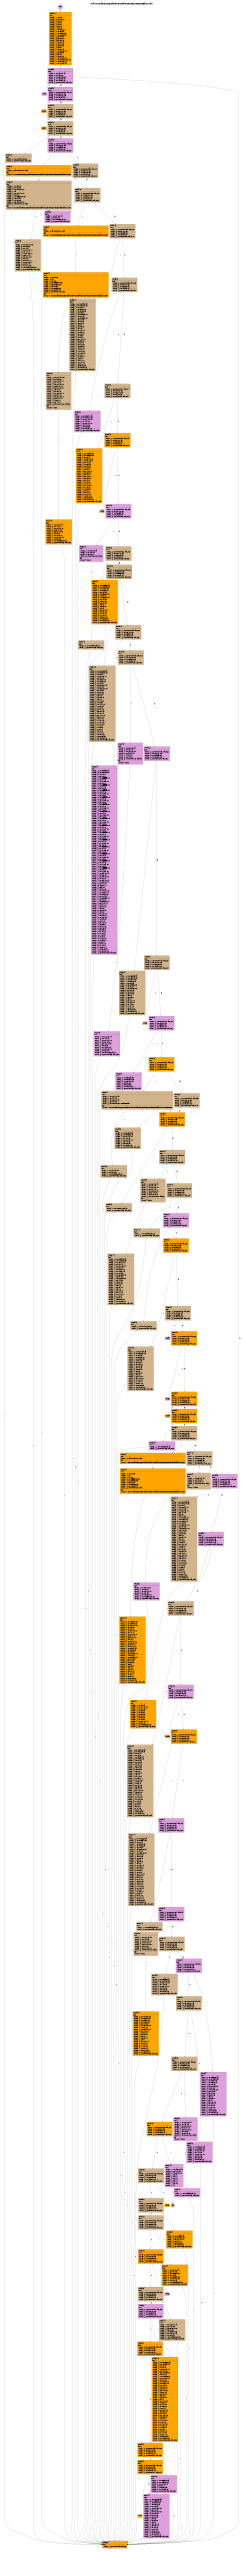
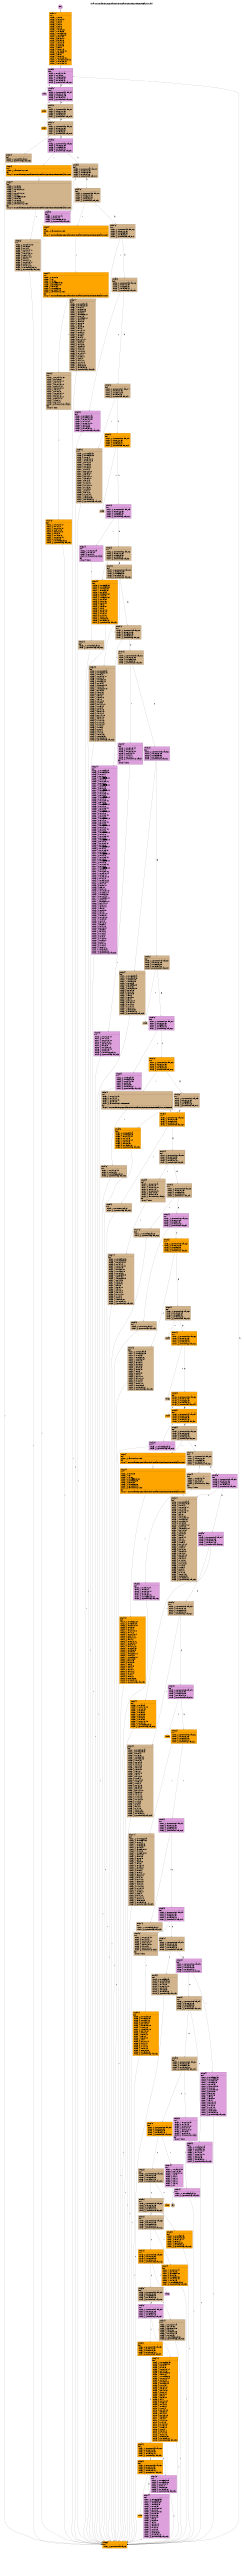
(89, 476) -> (89, 476)
(128, 1138) -> (128, 1138)
